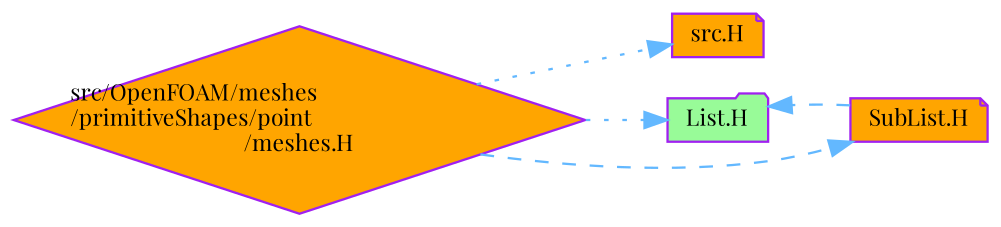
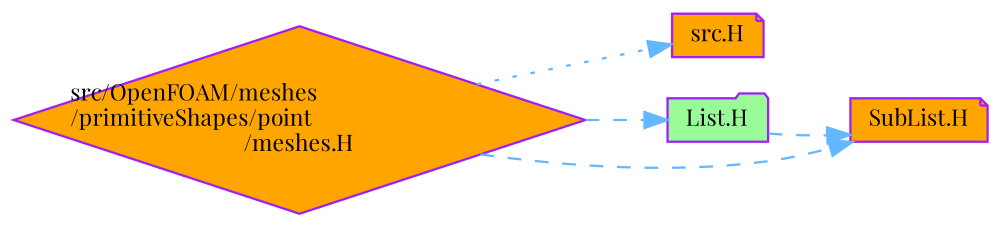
(821, 105) -> (798, 135)
(615, 120) -> (615, 120)
